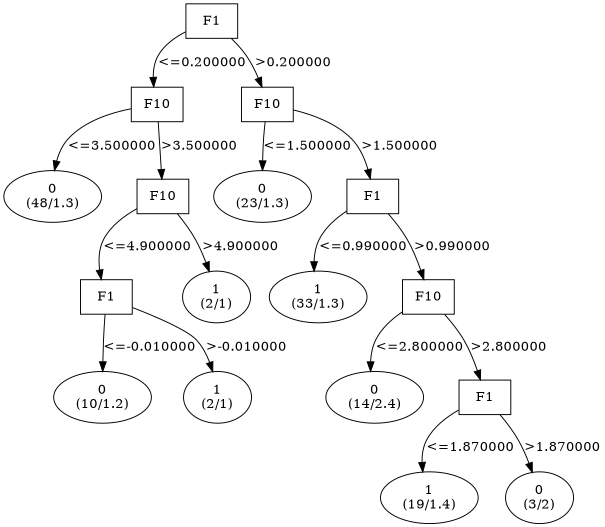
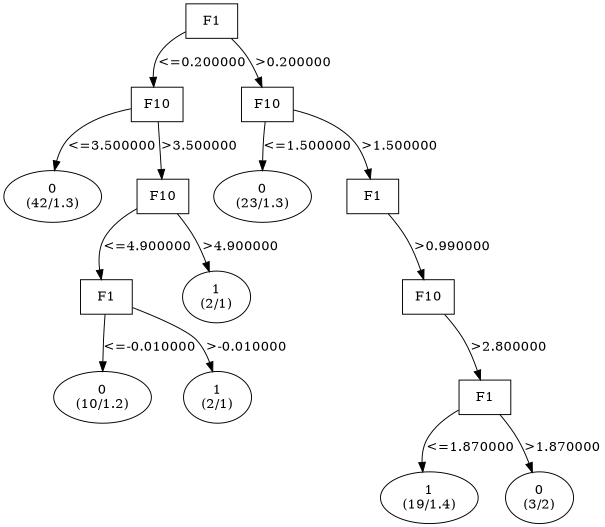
(53, 196) -> (53, 196)
(318, 297) -> none
(375, 397) -> none
